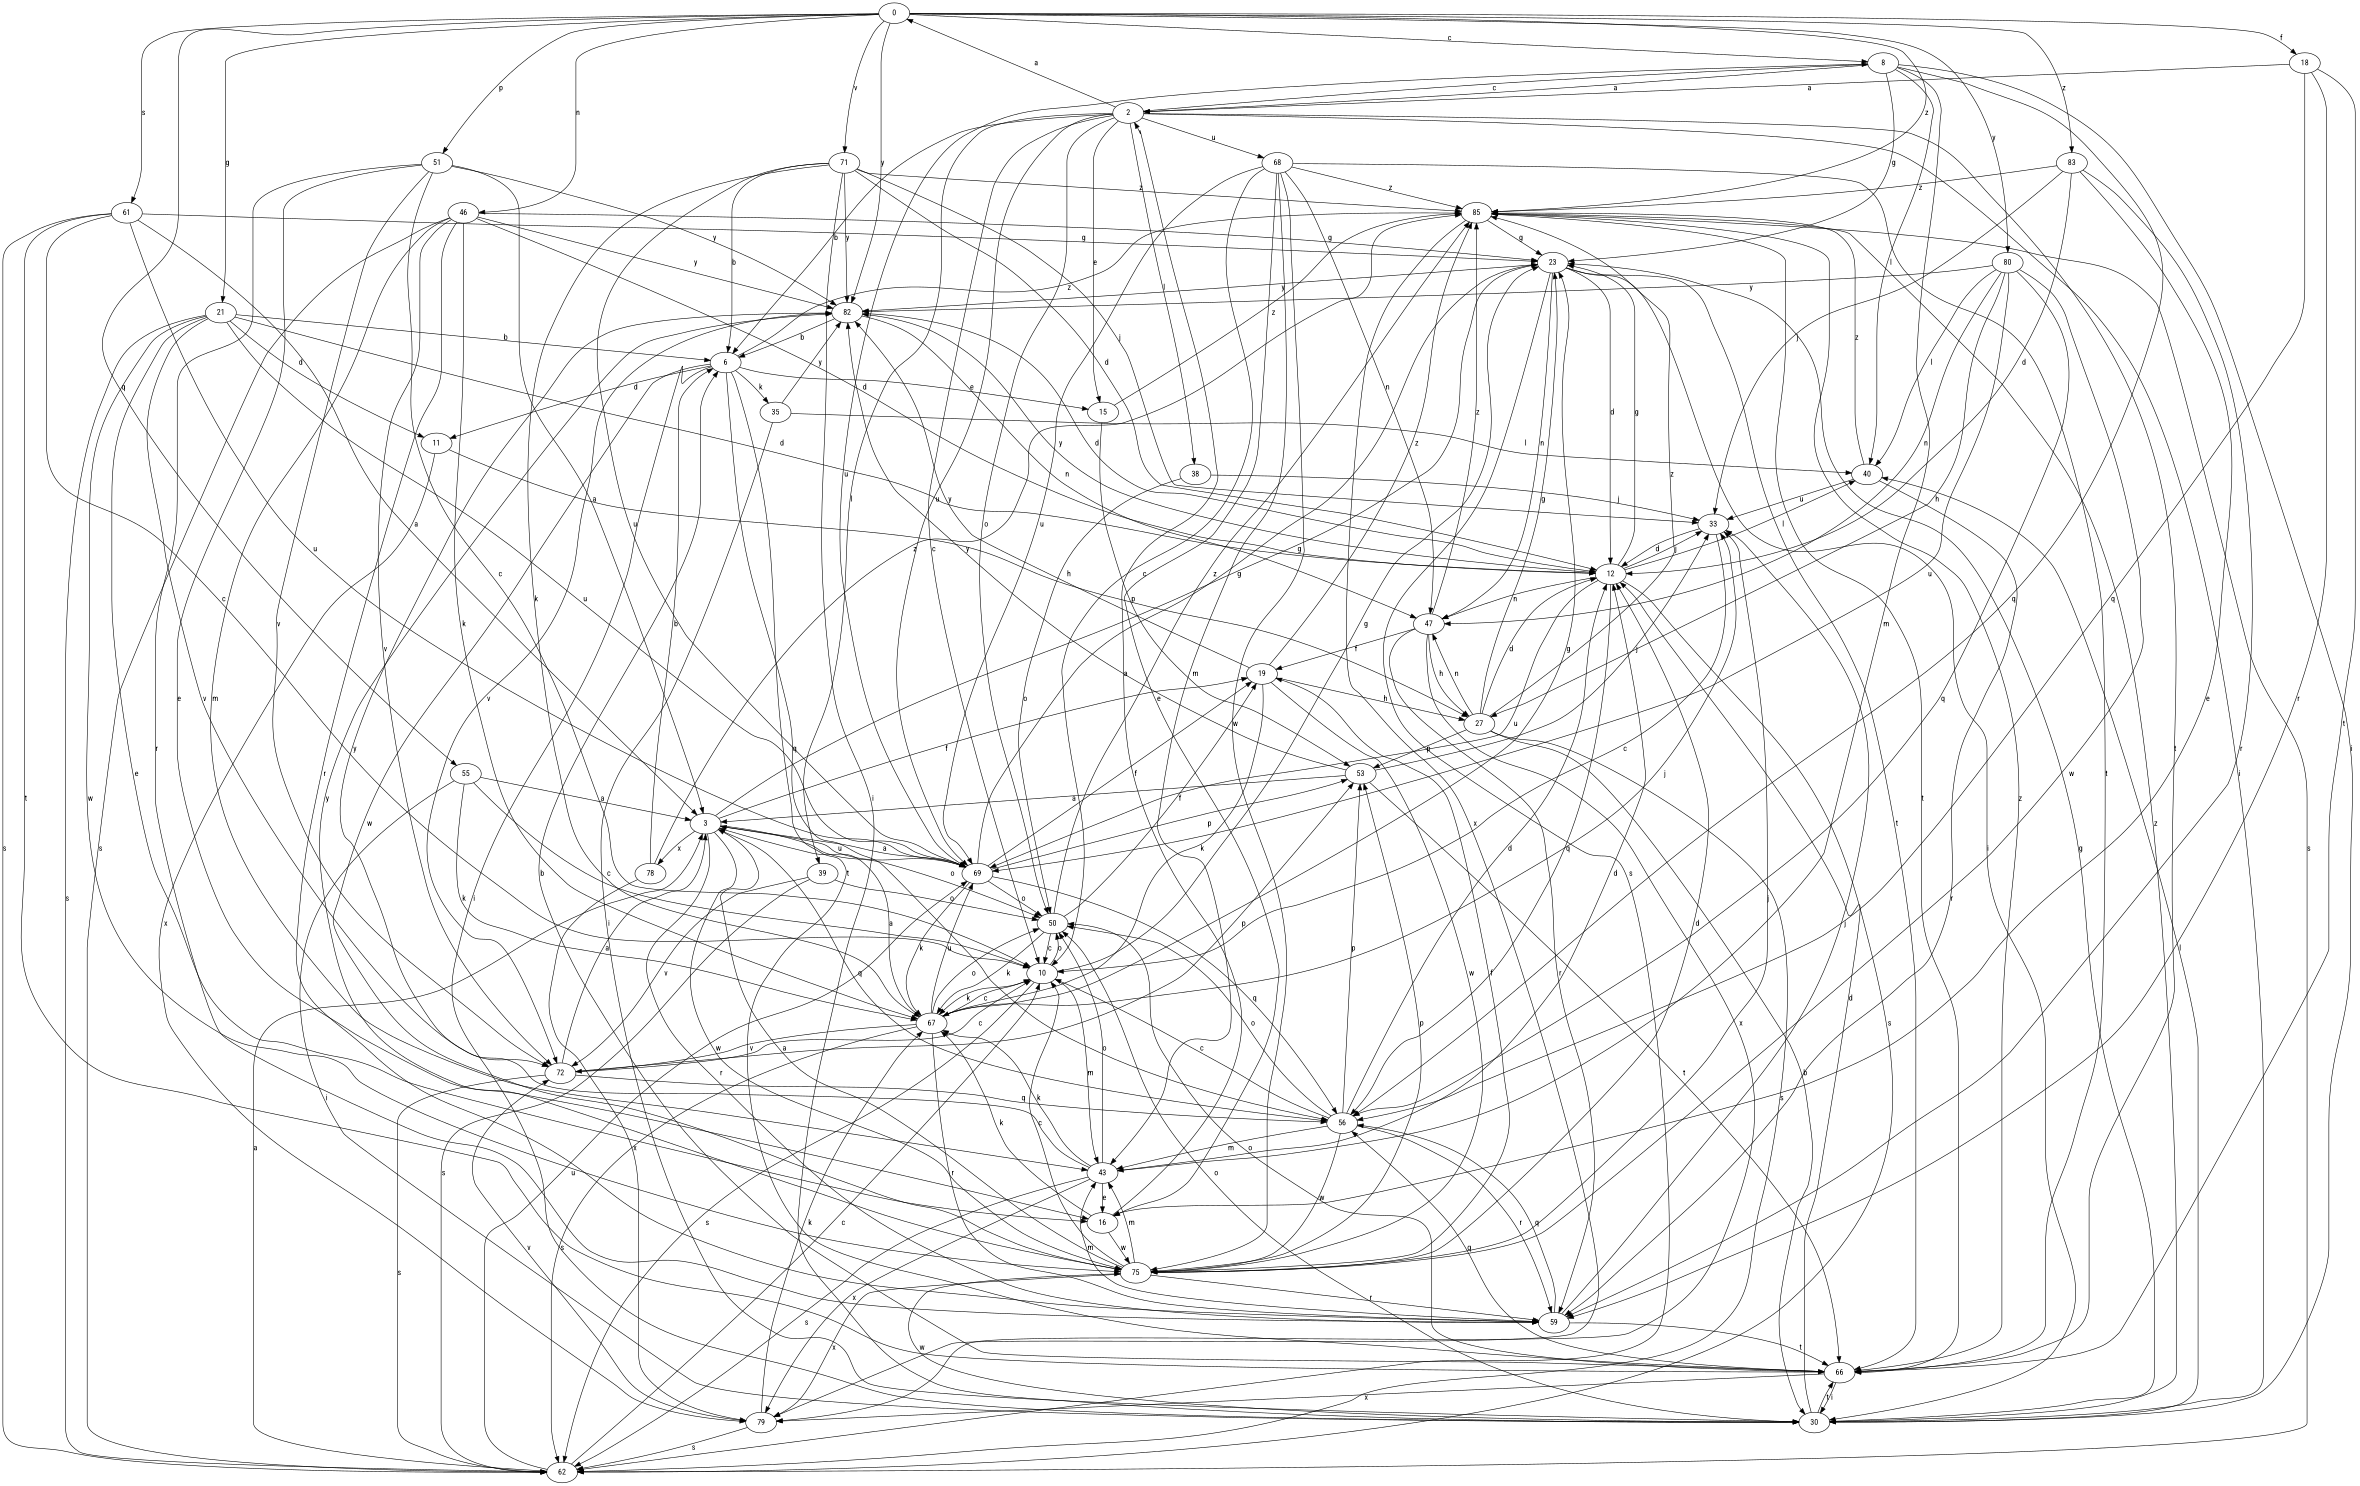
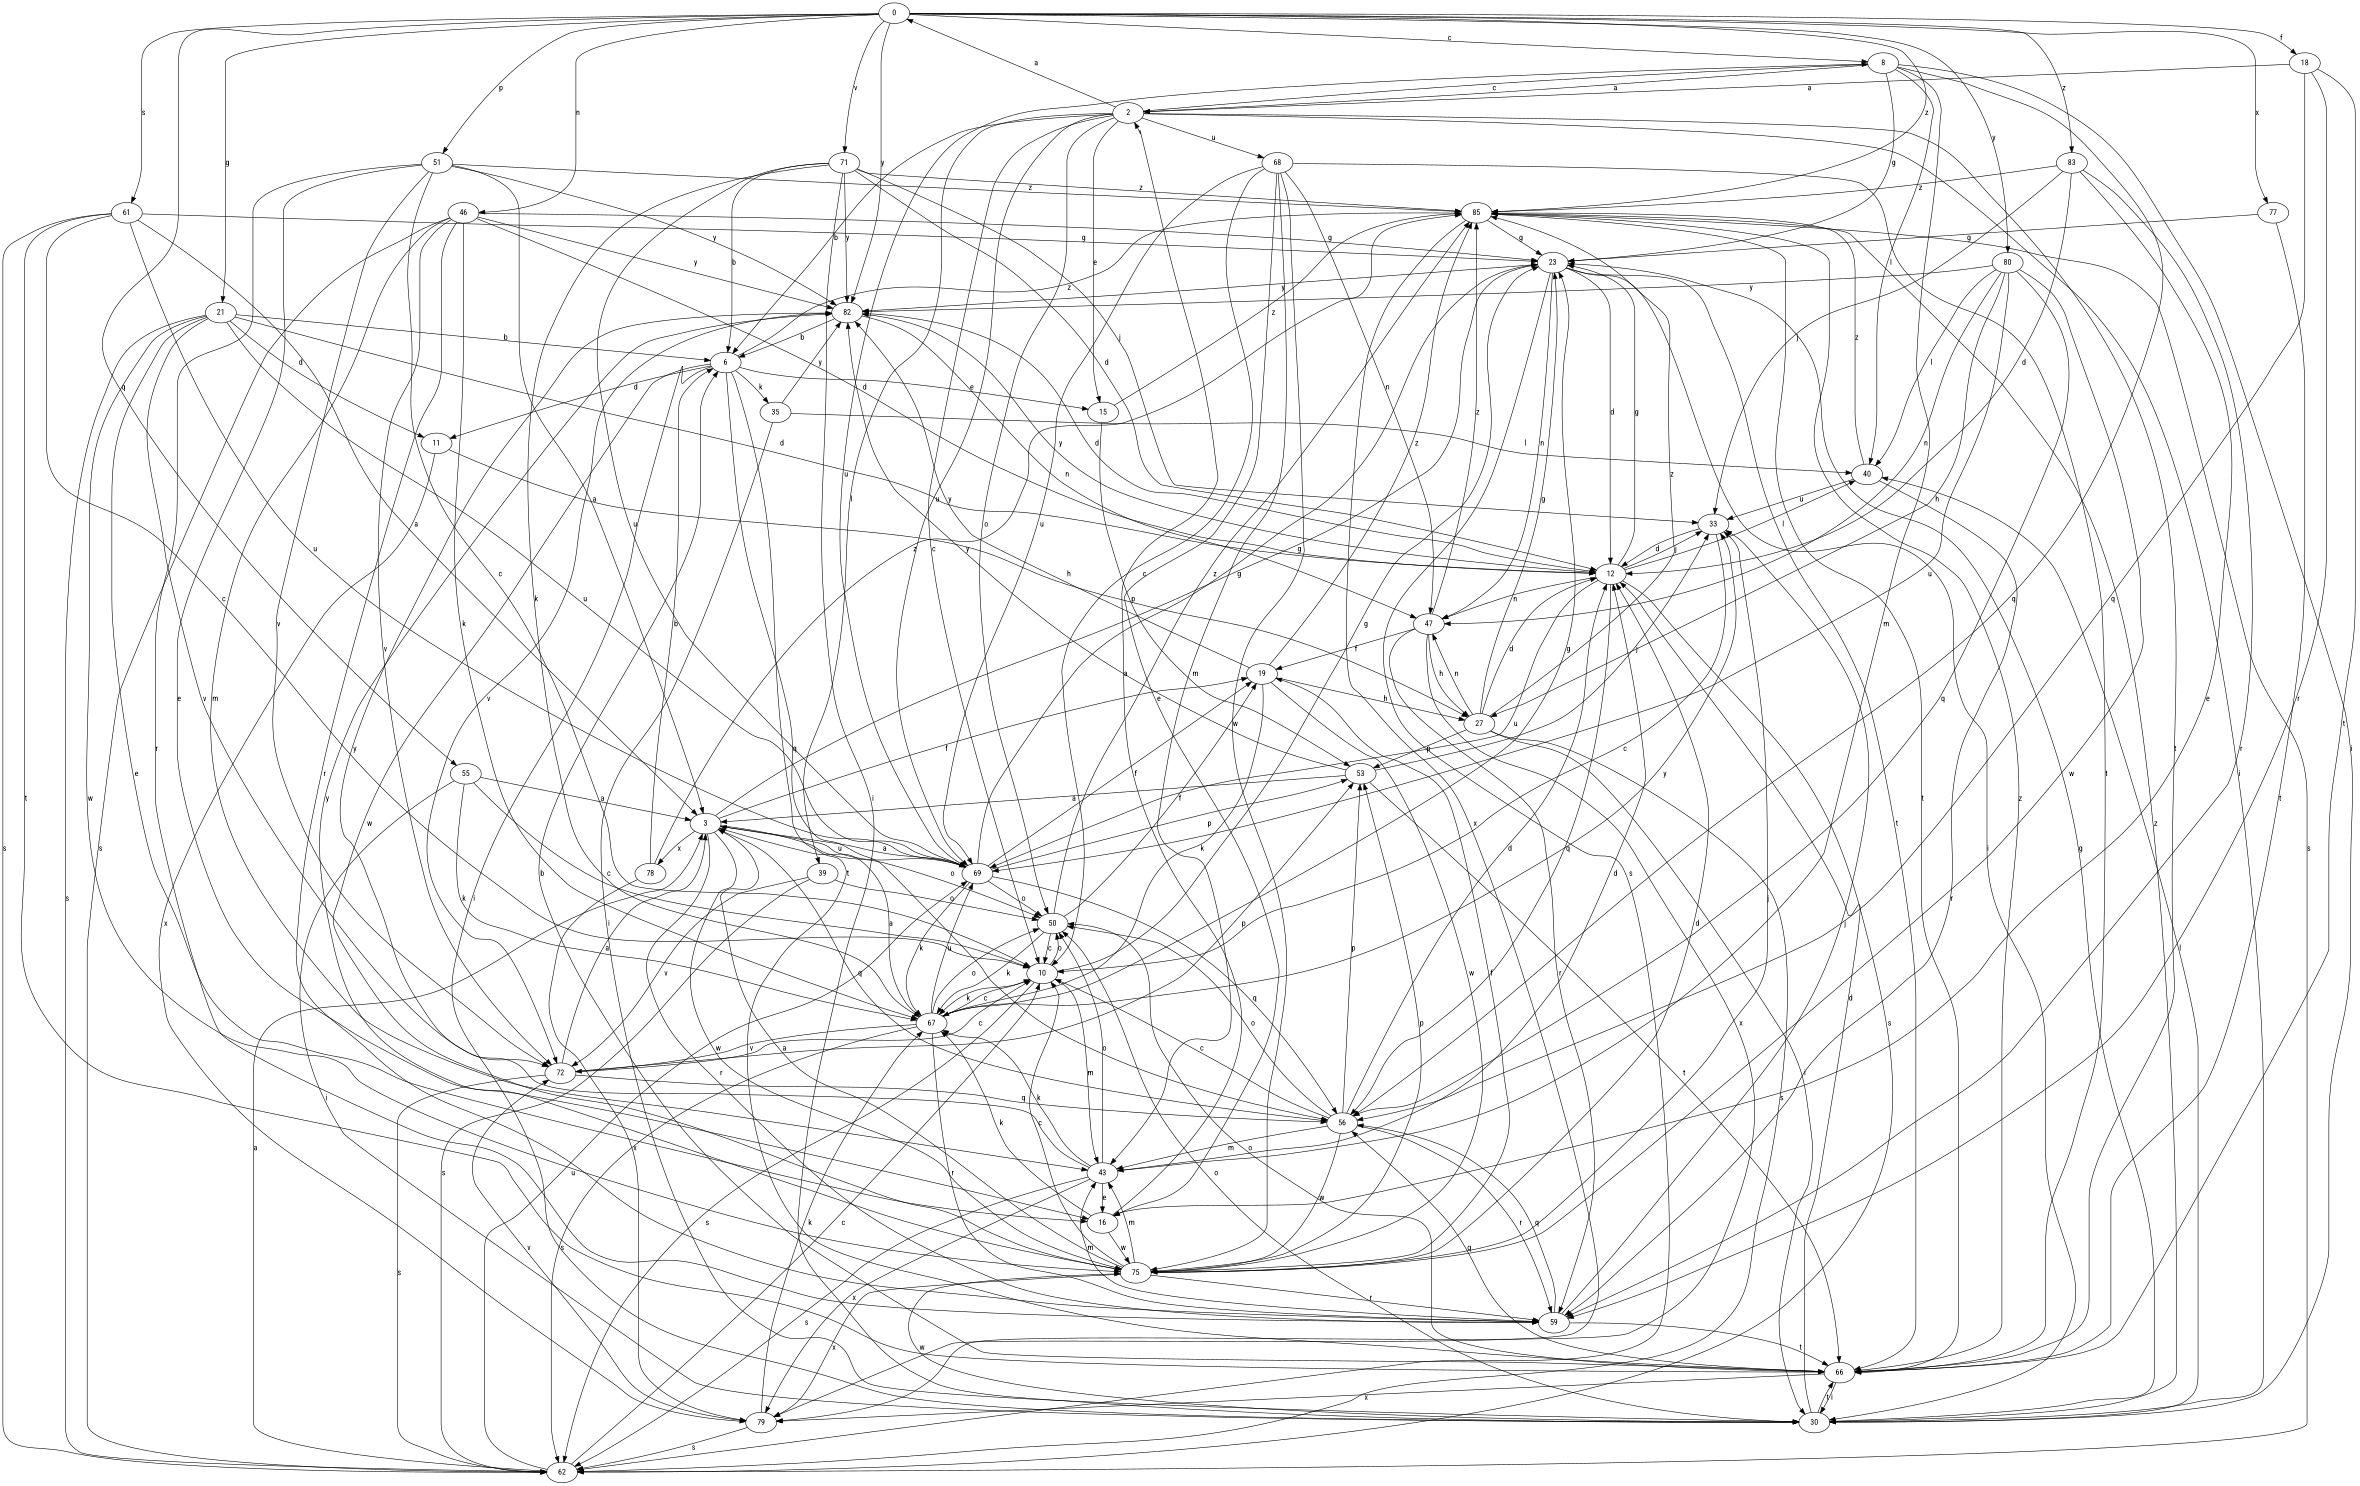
(1374, 187) -> (954, 189)
none -> (2273, 213)
(1195, 474) -> none
(1665, 774) -> (1665, 774)
(1805, 1073) -> (1805, 1073)
